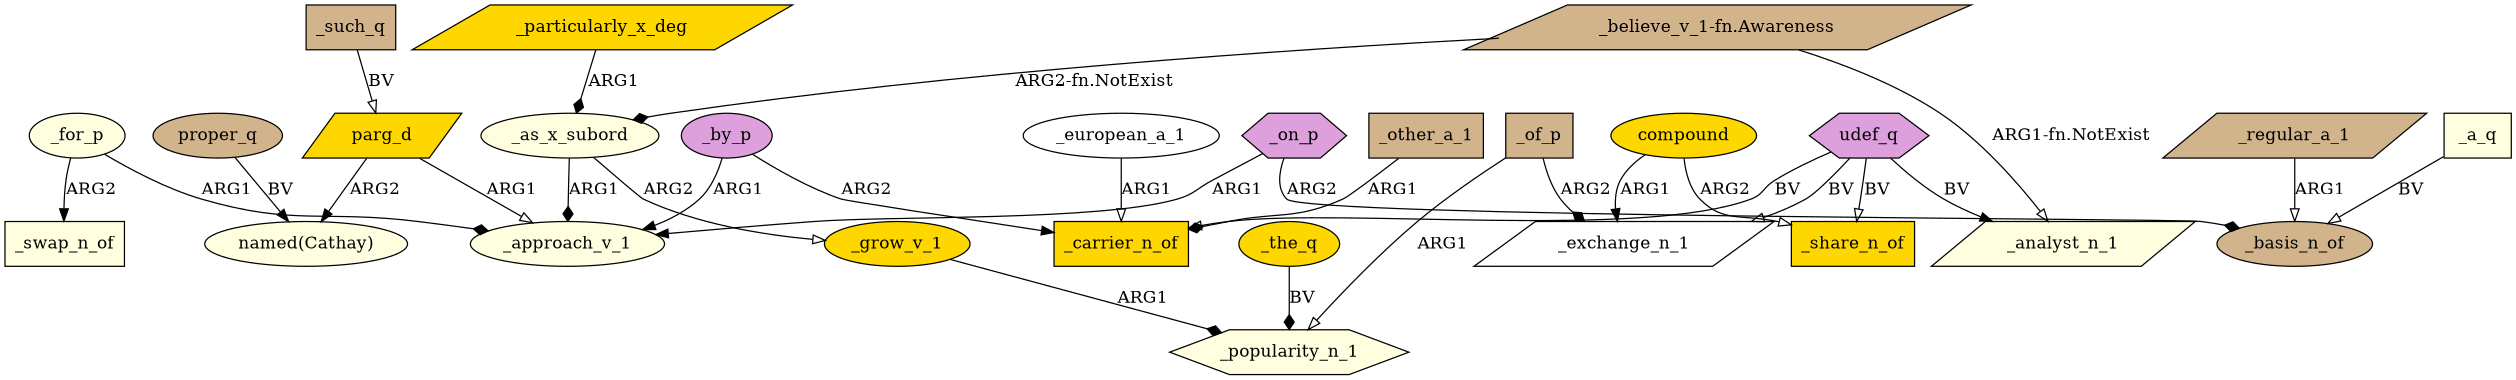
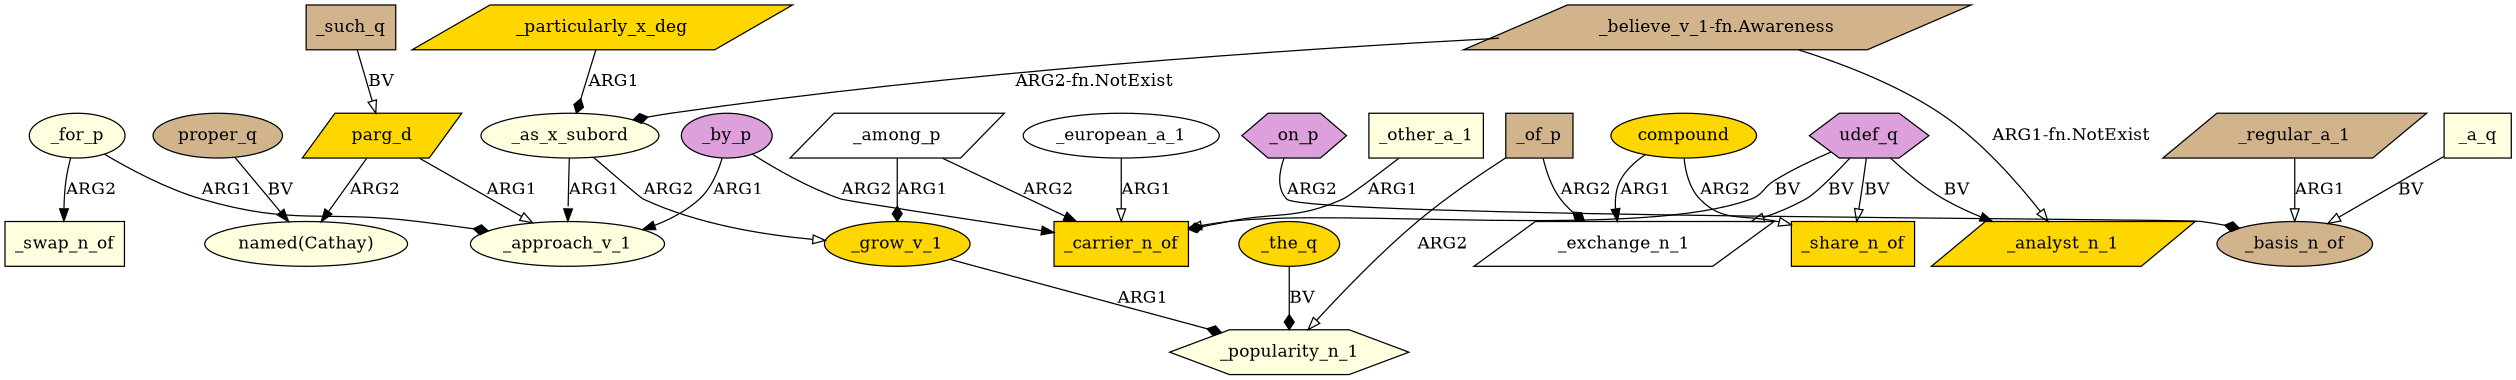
none -> (897, 136)
(1426, 136) -> (1426, 136)
(569, 182) -> (569, 182)
(1002, 216) -> none
(1443, 244) -> (1443, 244)
(2063, 244) -> (2063, 244)
